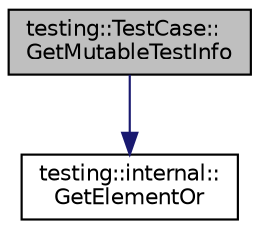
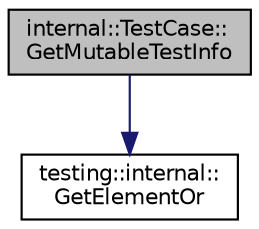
(130, 42) -> (130, 42)
